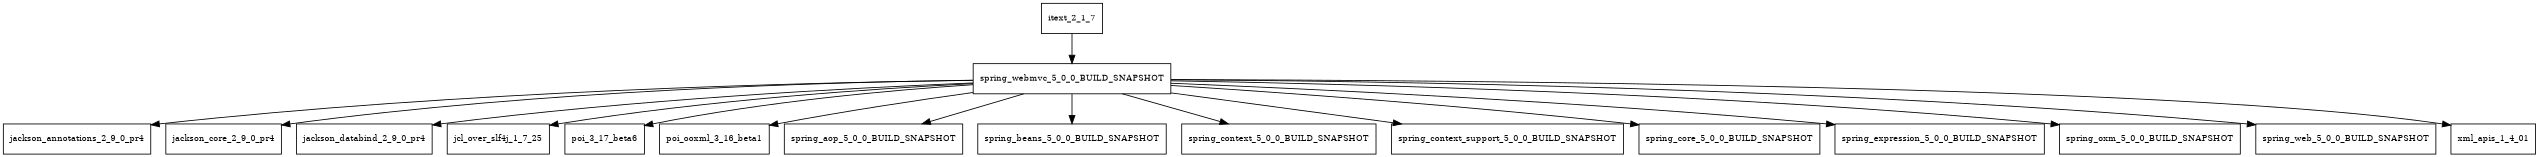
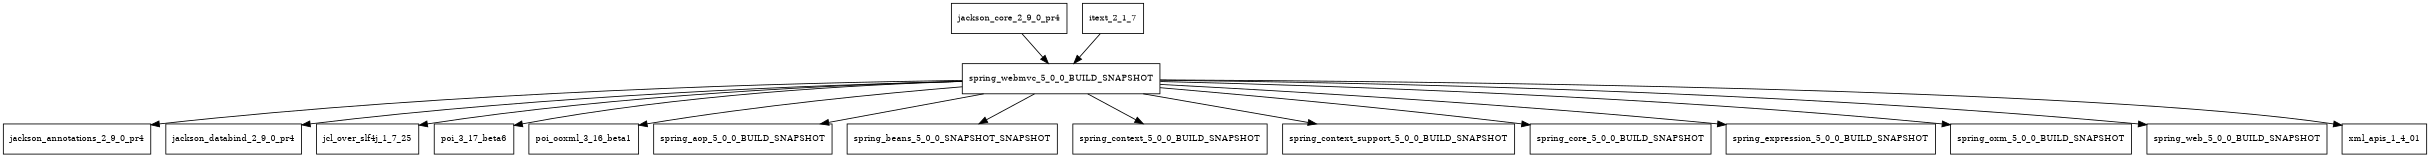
(511, 101) -> (1032, 45)
(1072, 139) -> (952, 139)
